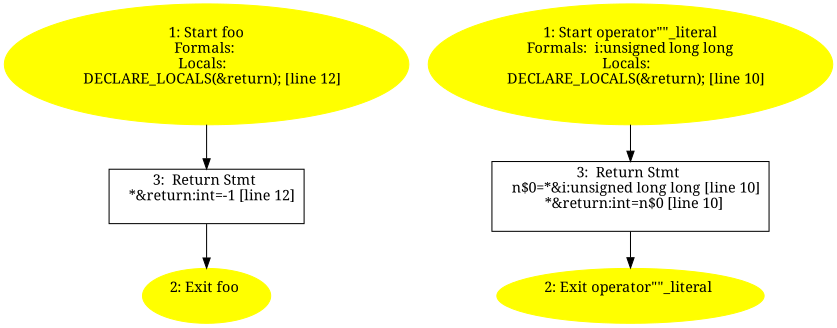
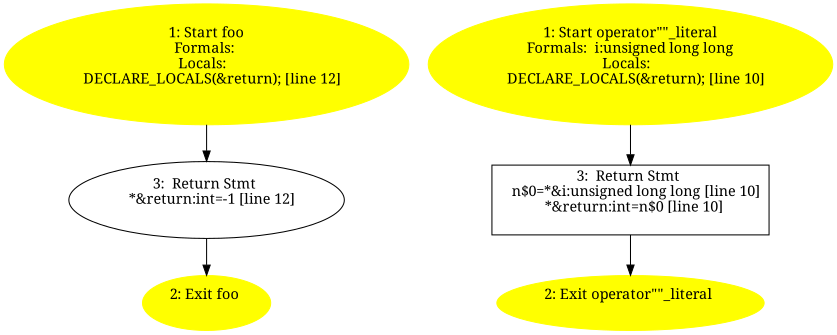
(207, 196) -> (207, 200)
